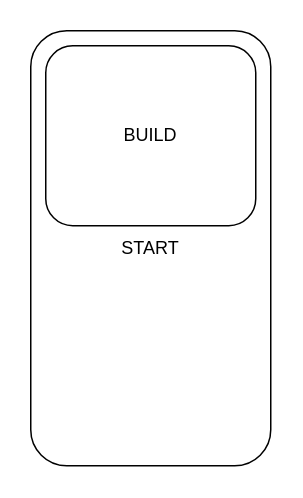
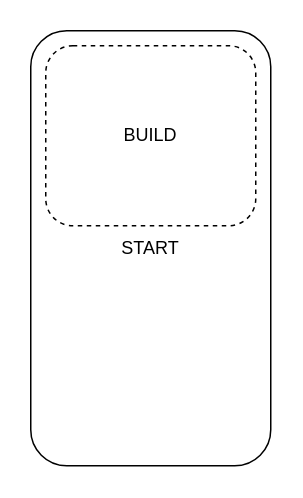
(151, 136) -> (151, 136)
